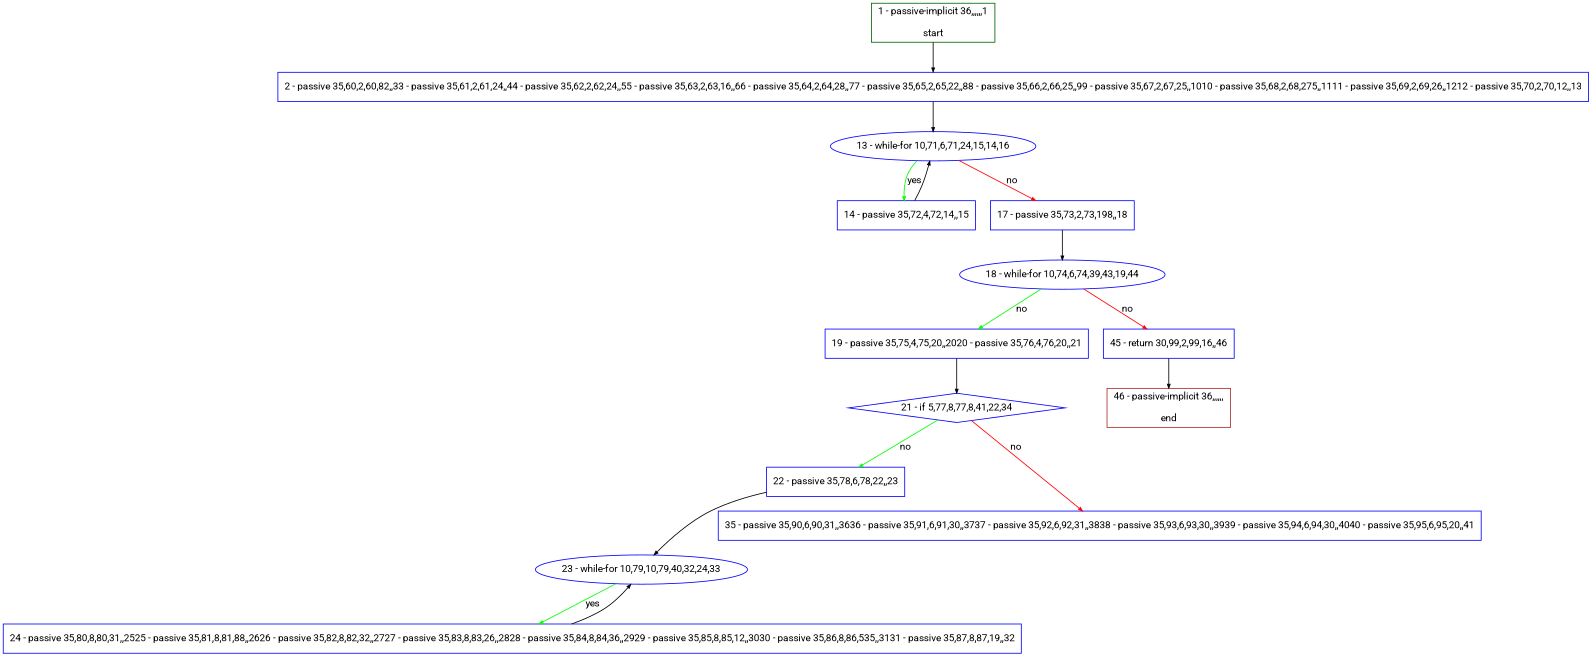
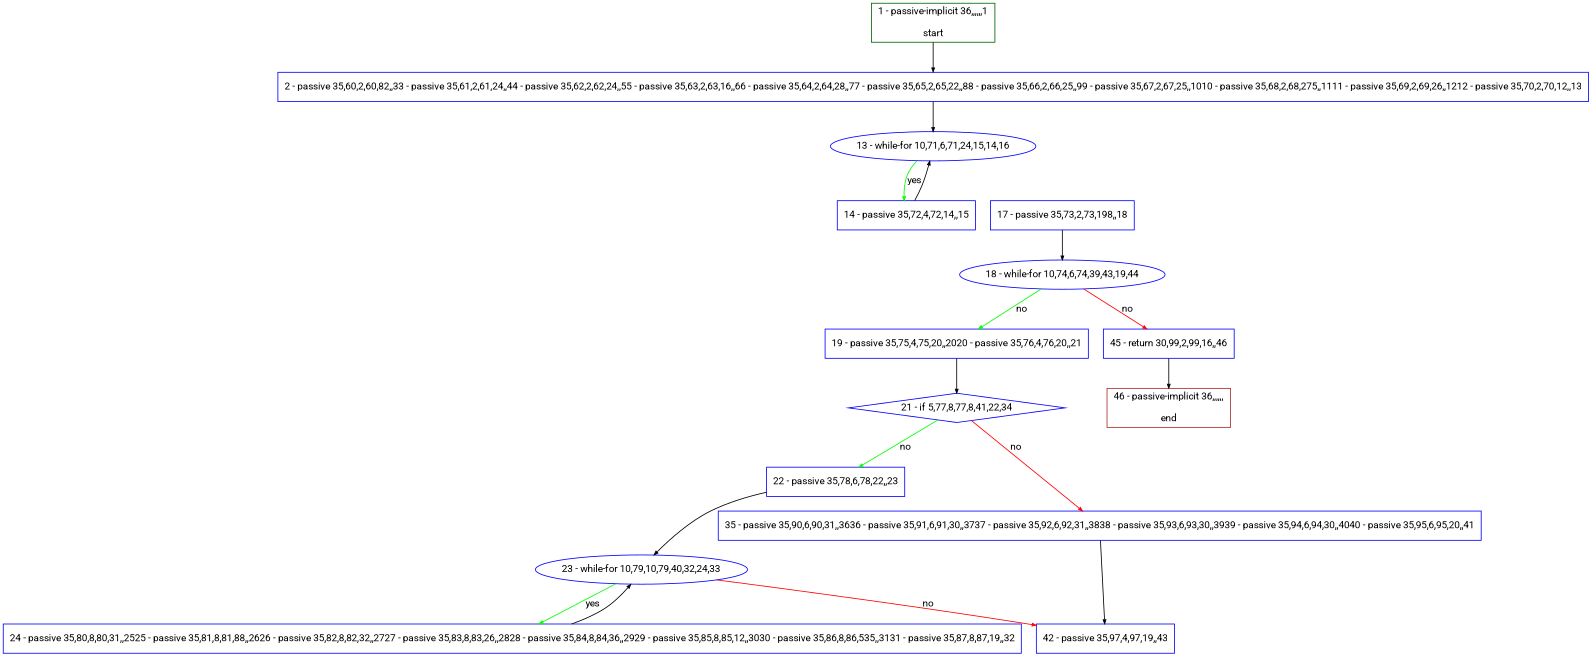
(995, 180) -> none
none -> (1105, 639)
